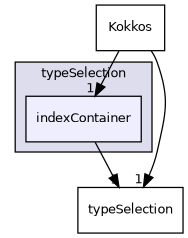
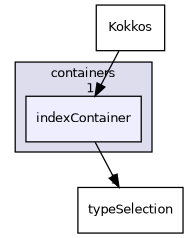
(84, 74) -> (84, 74)
(165, 113) -> none
